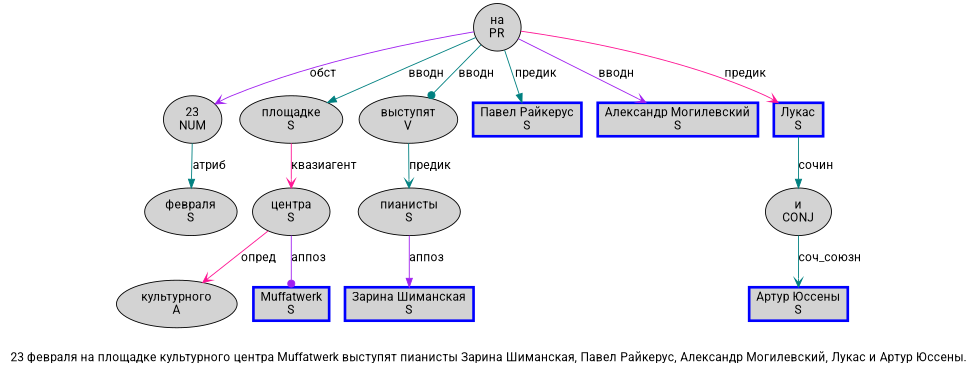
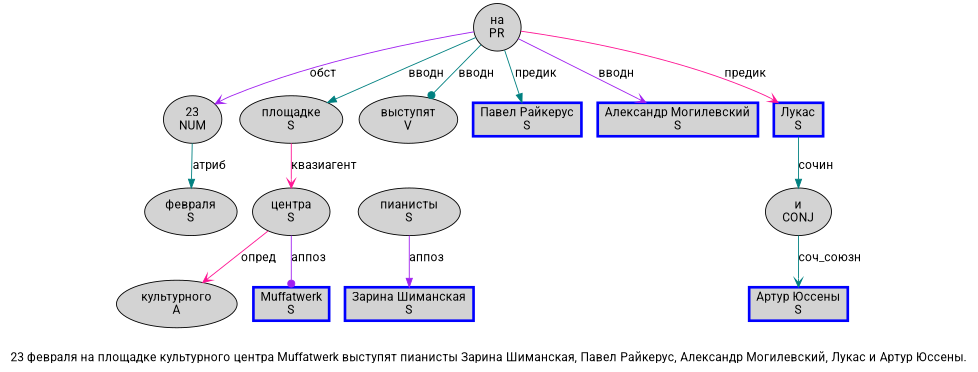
(409, 161) -> none
